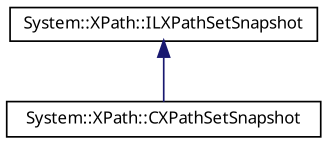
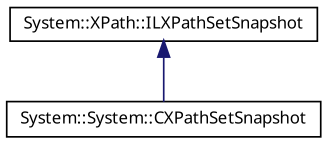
(164, 119) -> (164, 119)
